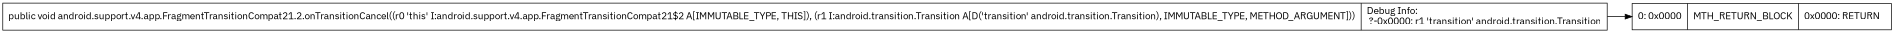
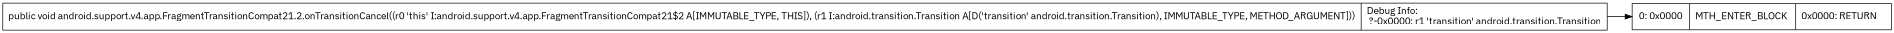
(1743, 16) -> (1741, 16)
